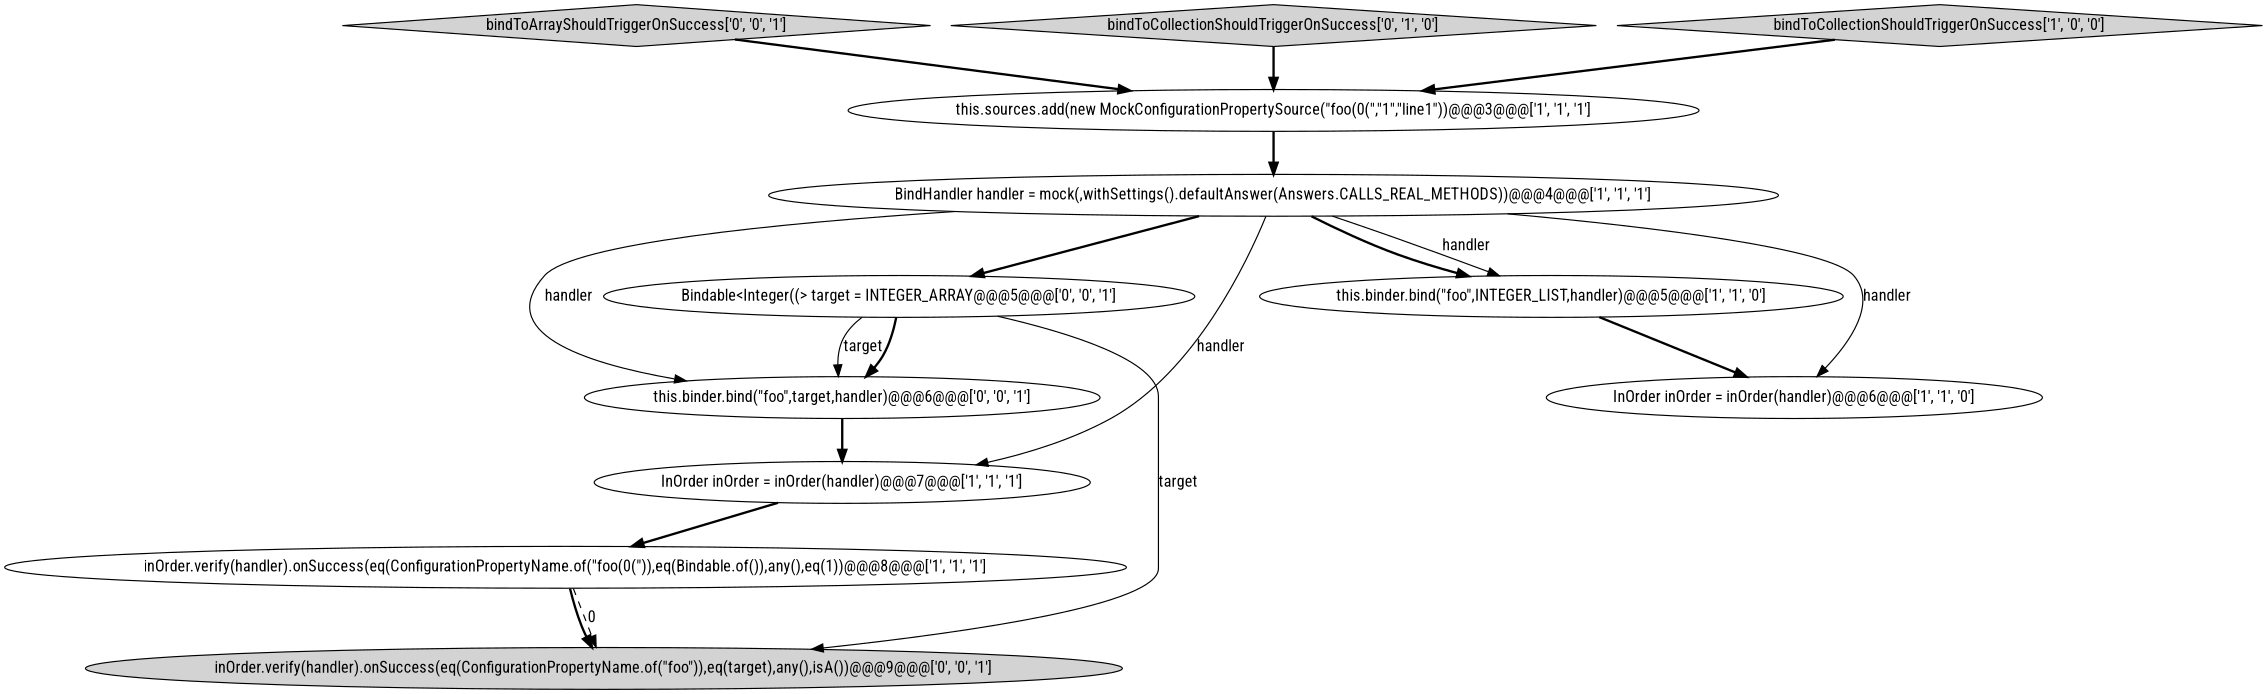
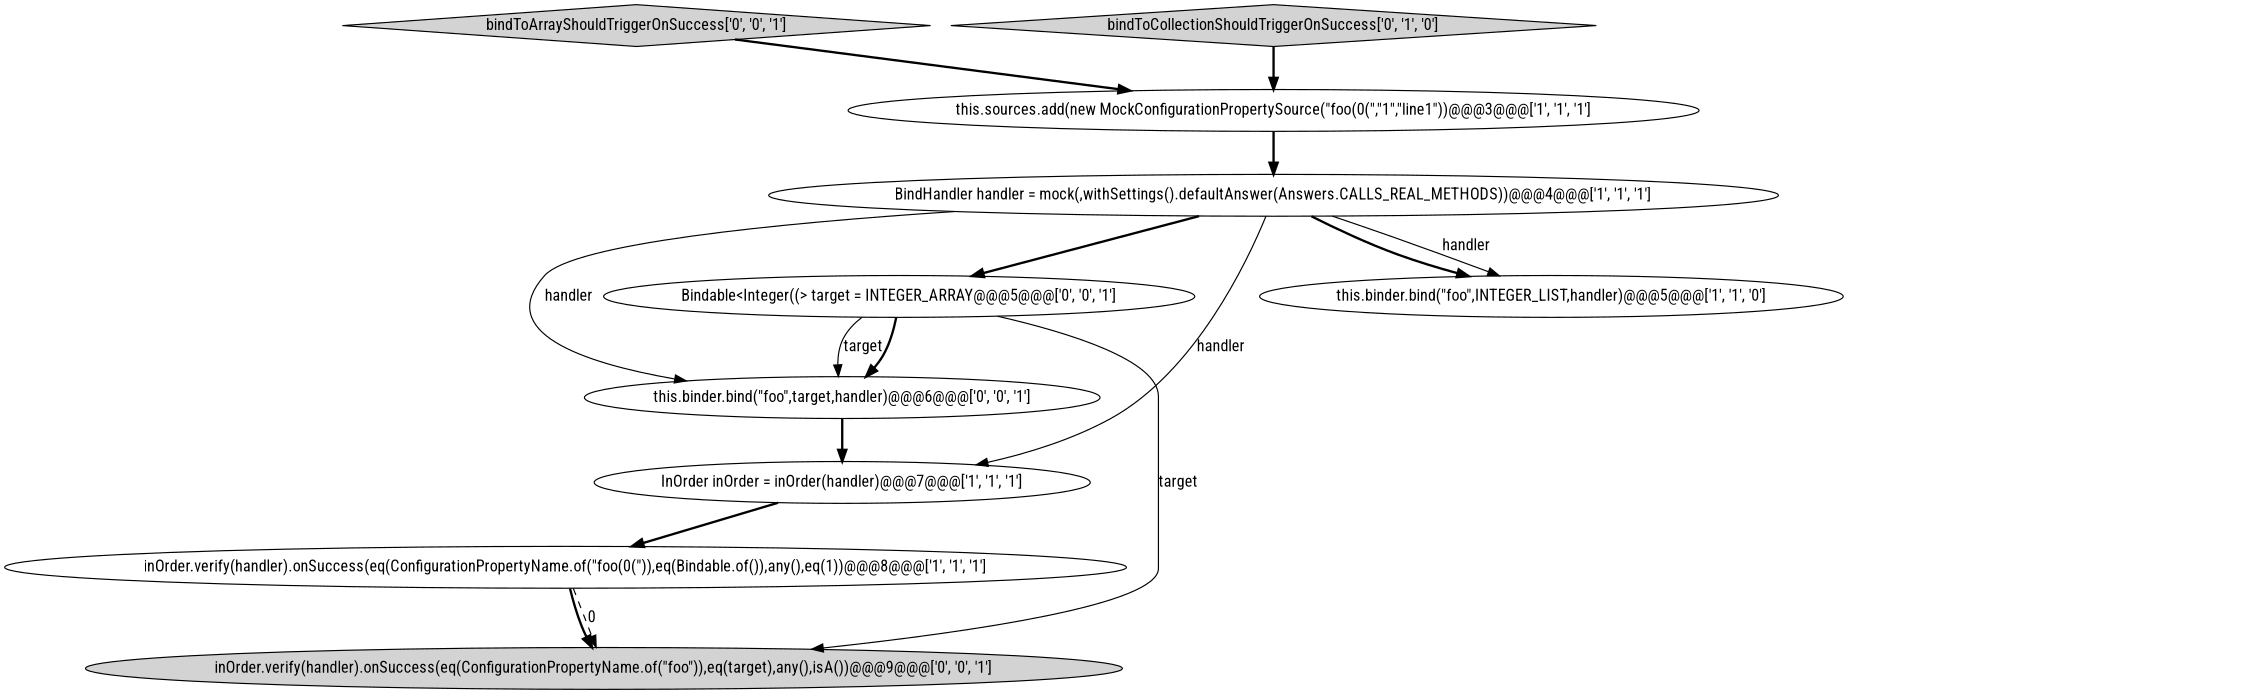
(1940, 26) -> none
(1794, 398) -> none
